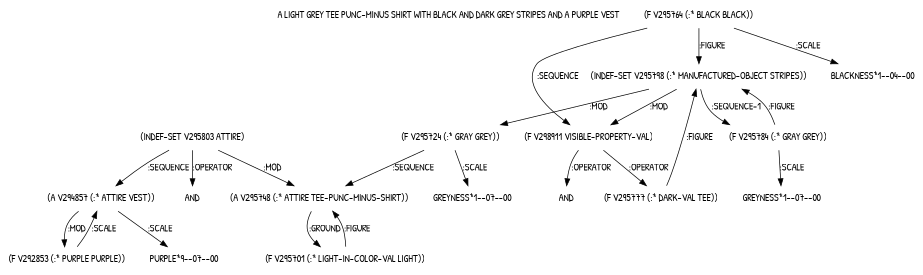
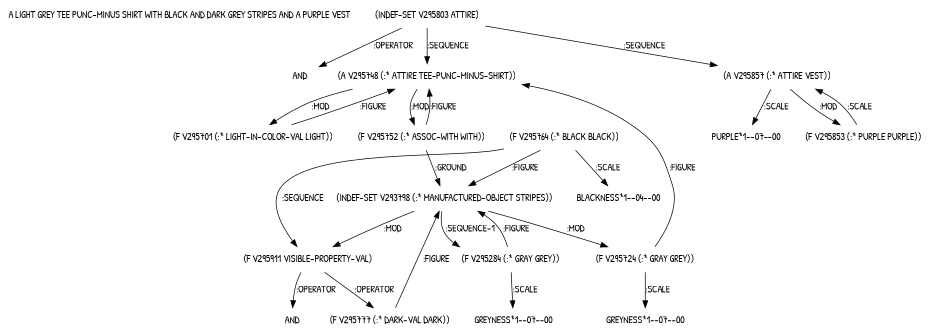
(699, 76) -> (445, 198)
none -> (422, 137)
(589, 137) -> (308, 260)
(778, 137) -> (511, 260)
(272, 168) -> (448, 46)
(413, 168) -> (682, 168)
(101, 198) -> (777, 76)
(661, 198) -> (390, 321)
(325, 229) -> (321, 107)
(67, 260) -> (863, 137)
(184, 260) -> (746, 137)
